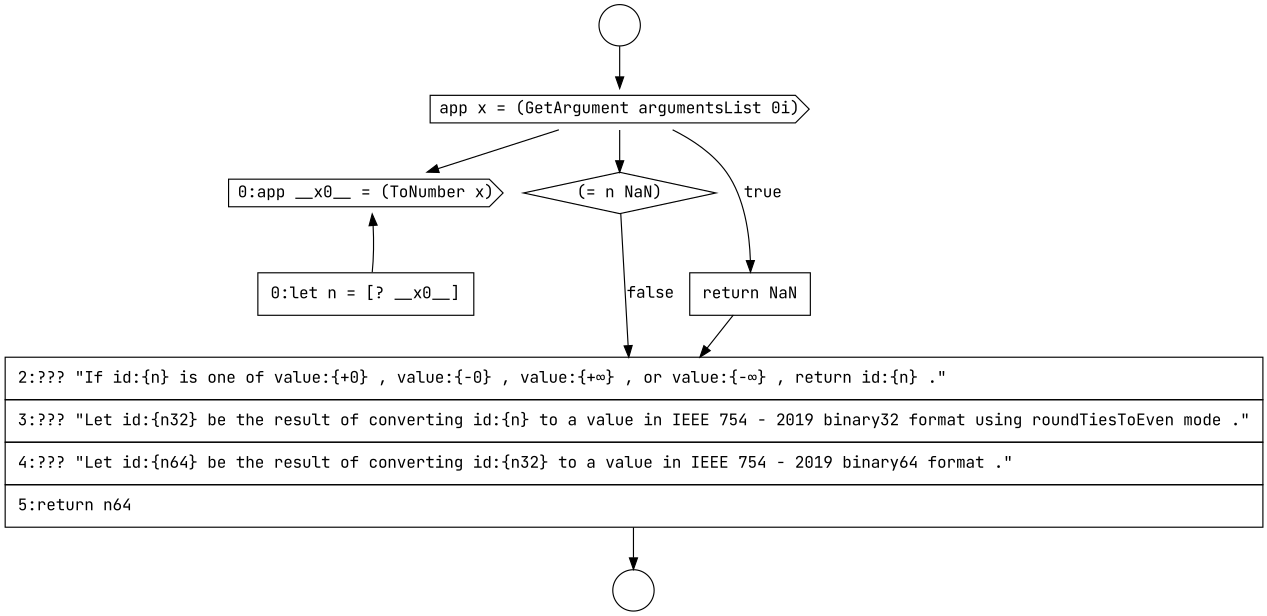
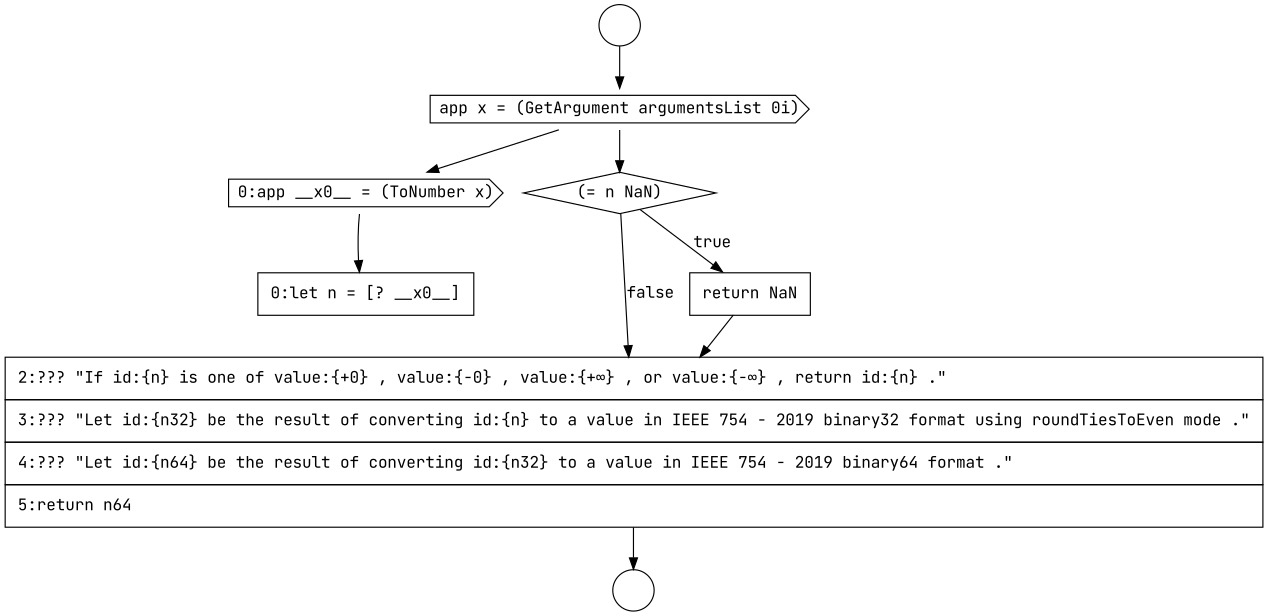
(733, 182) -> (677, 237)
(374, 249) -> (358, 237)
